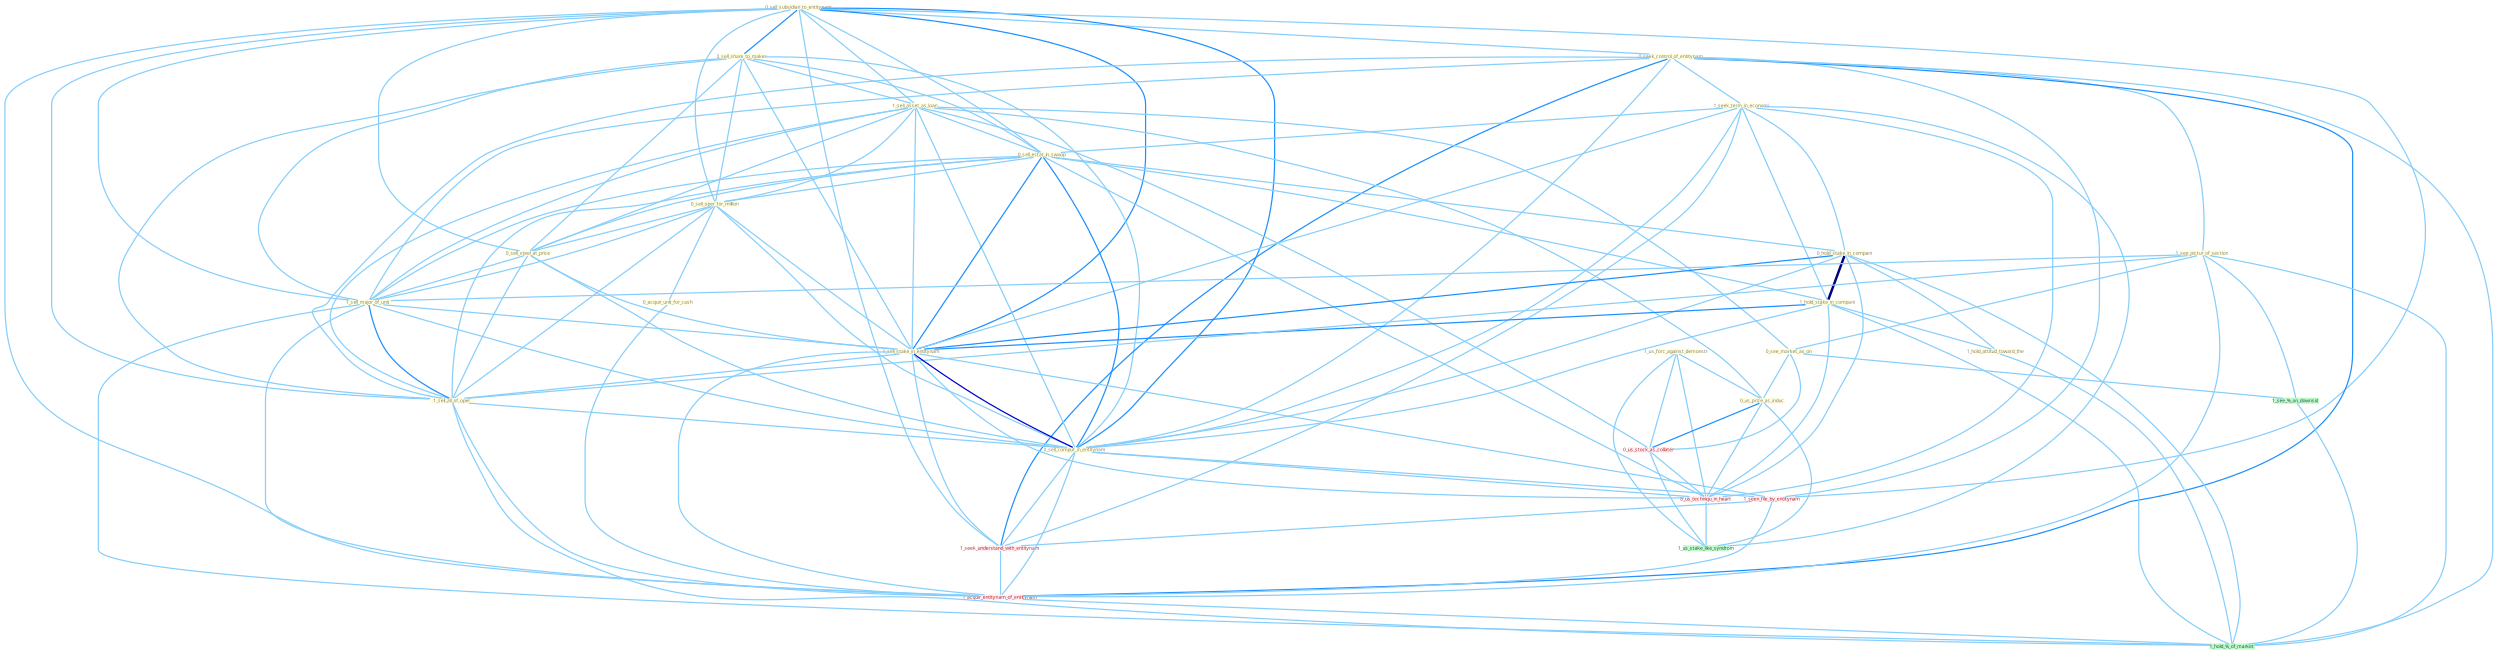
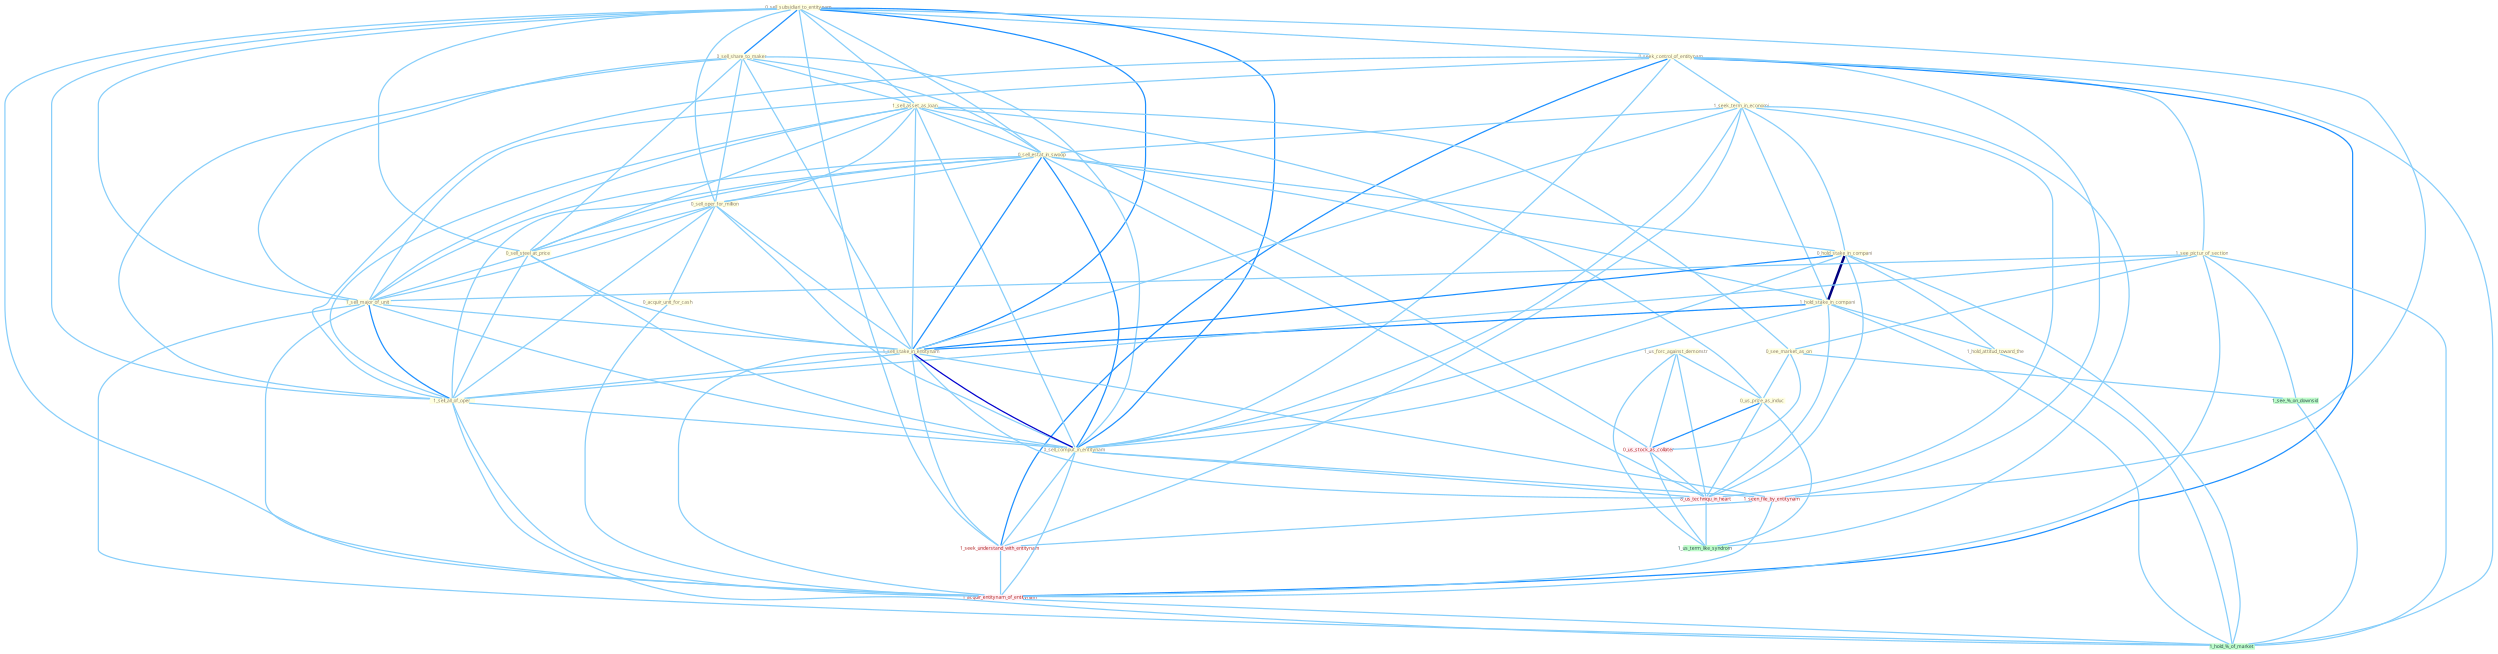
(1706, 548) -> (1706, 548)
